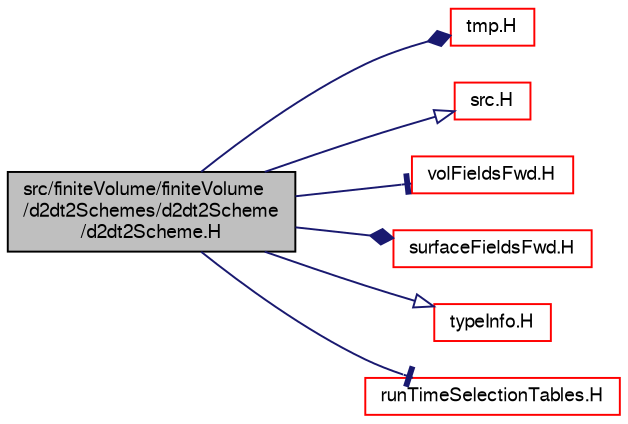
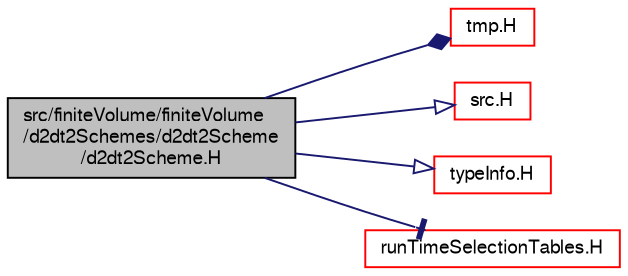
(493, 175) -> none
(493, 249) -> none
